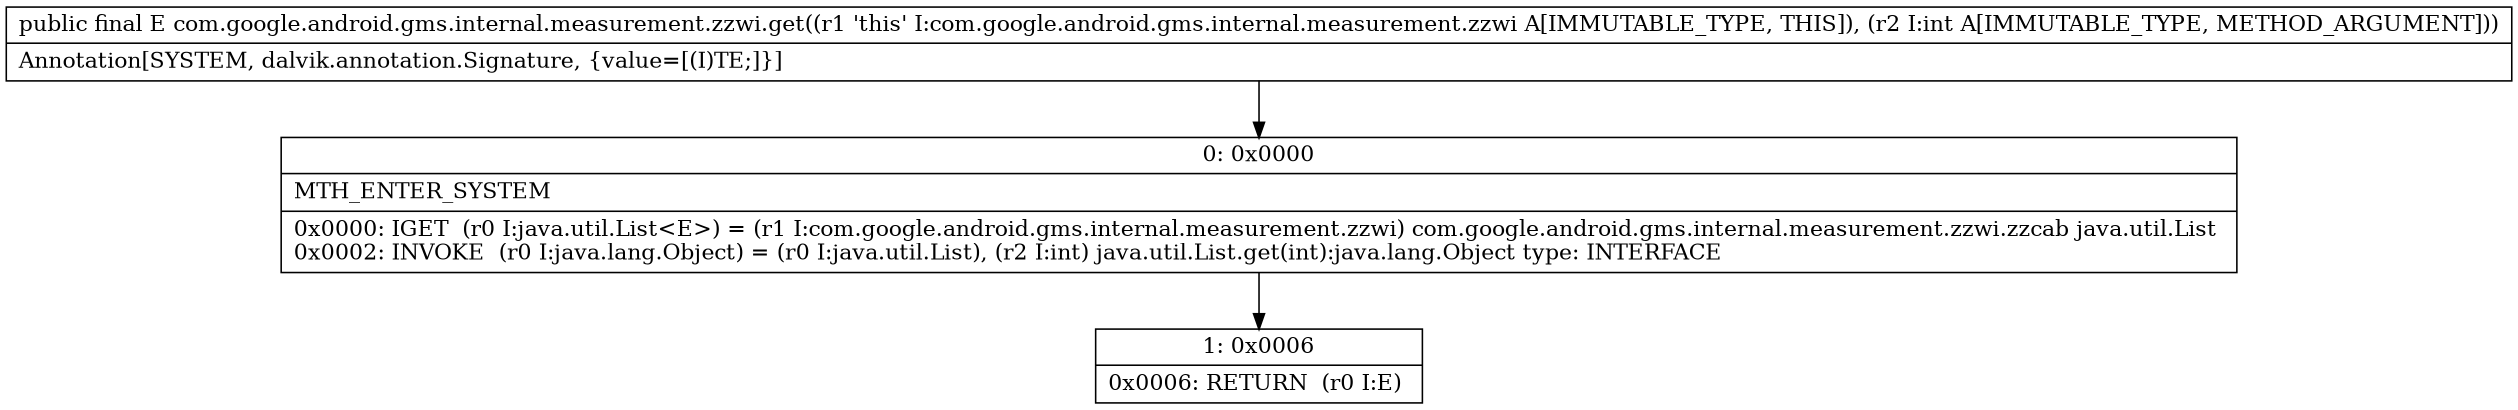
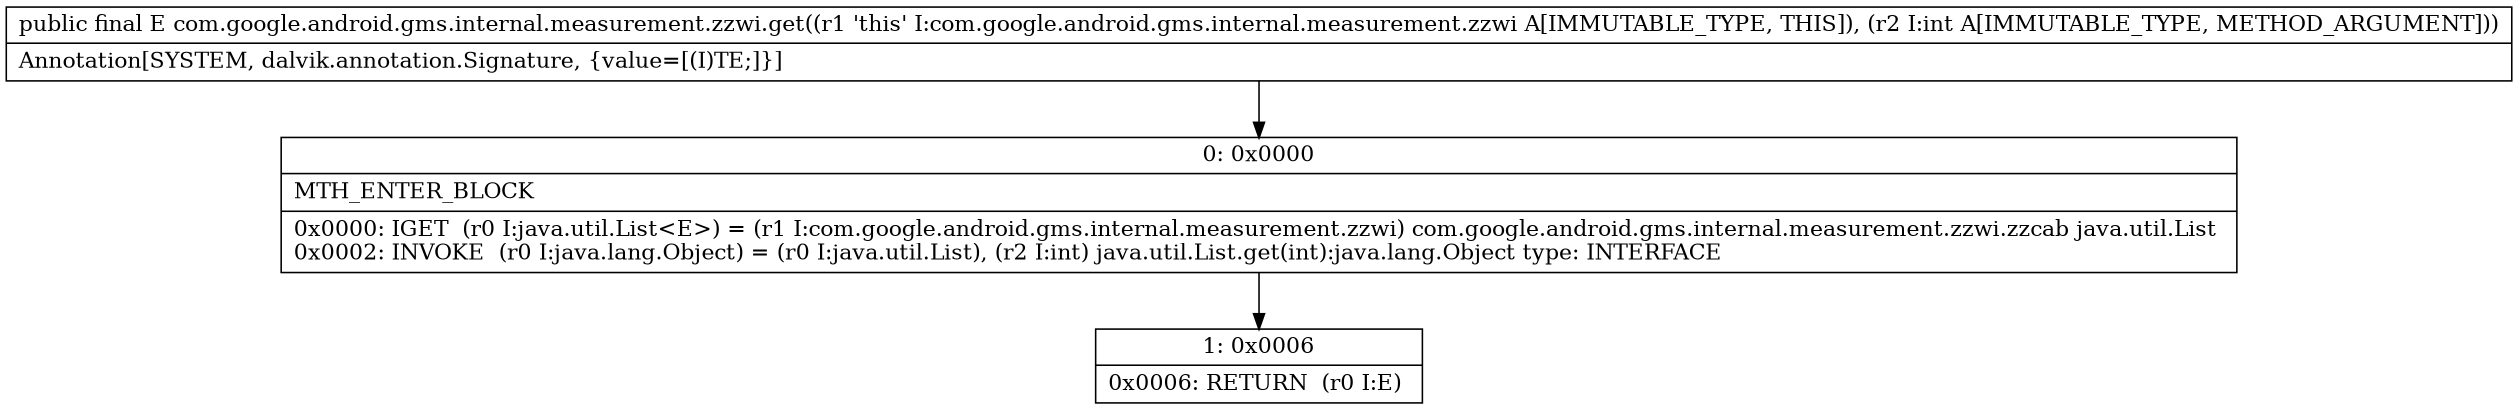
(423, 192) -> (415, 192)
